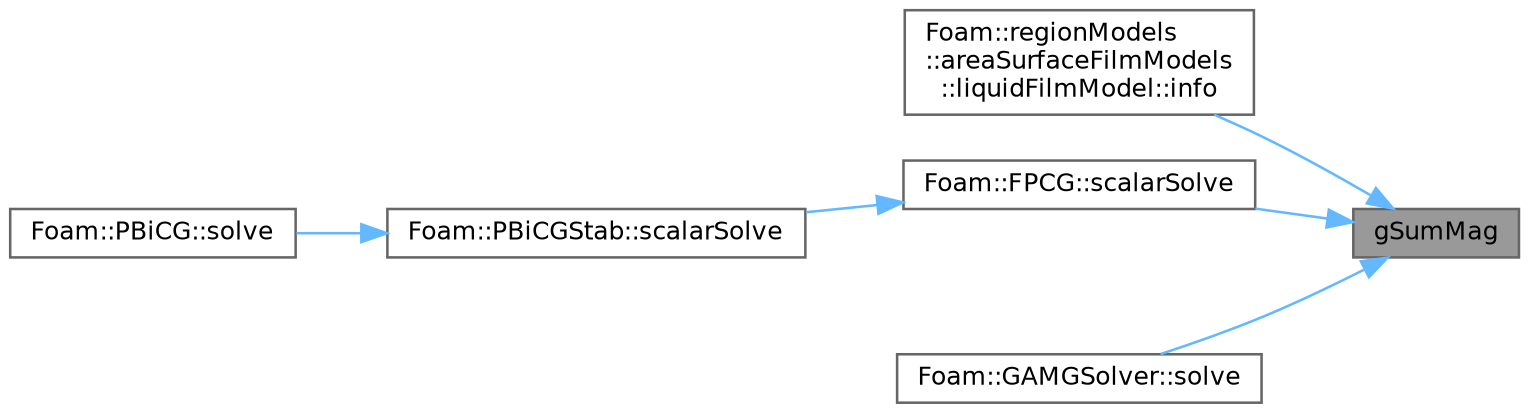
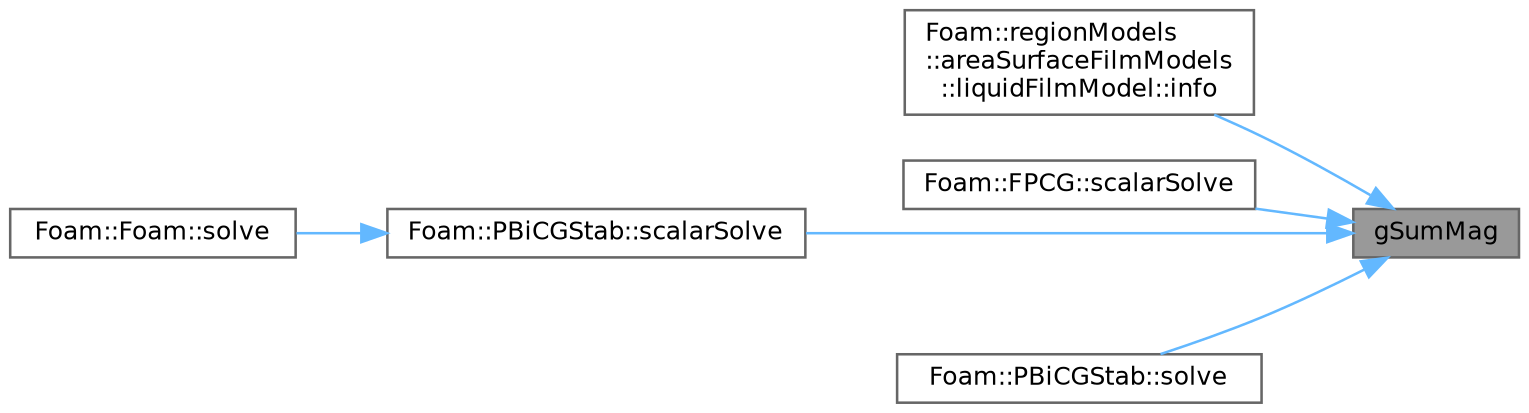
(842, 209) -> (1067, 233)
(153, 233) -> (153, 233)
(1079, 378) -> (1079, 378)
